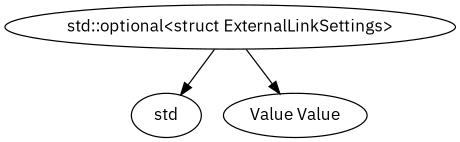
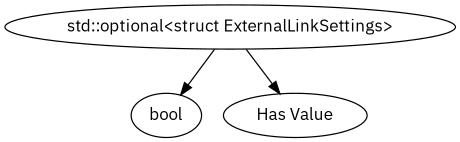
(166, 115) -> (166, 115)
(295, 115) -> (295, 115)
